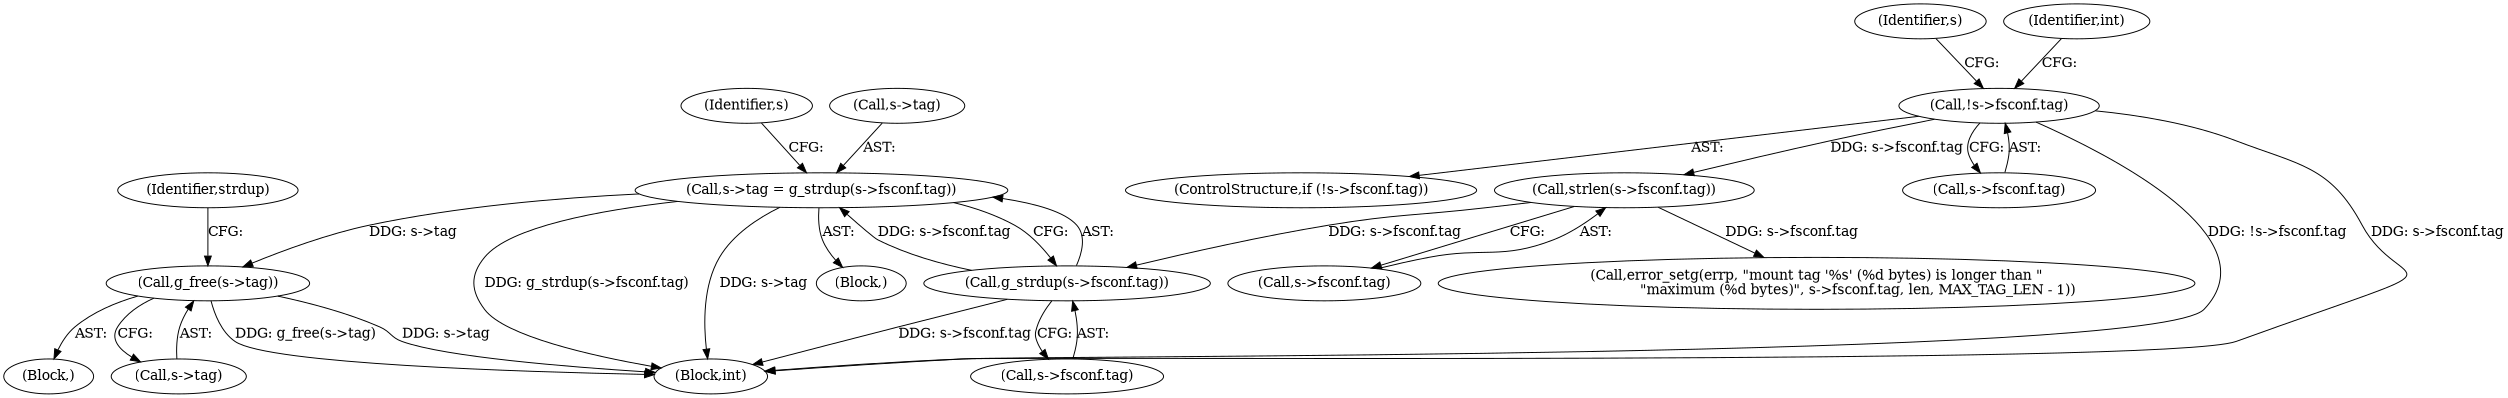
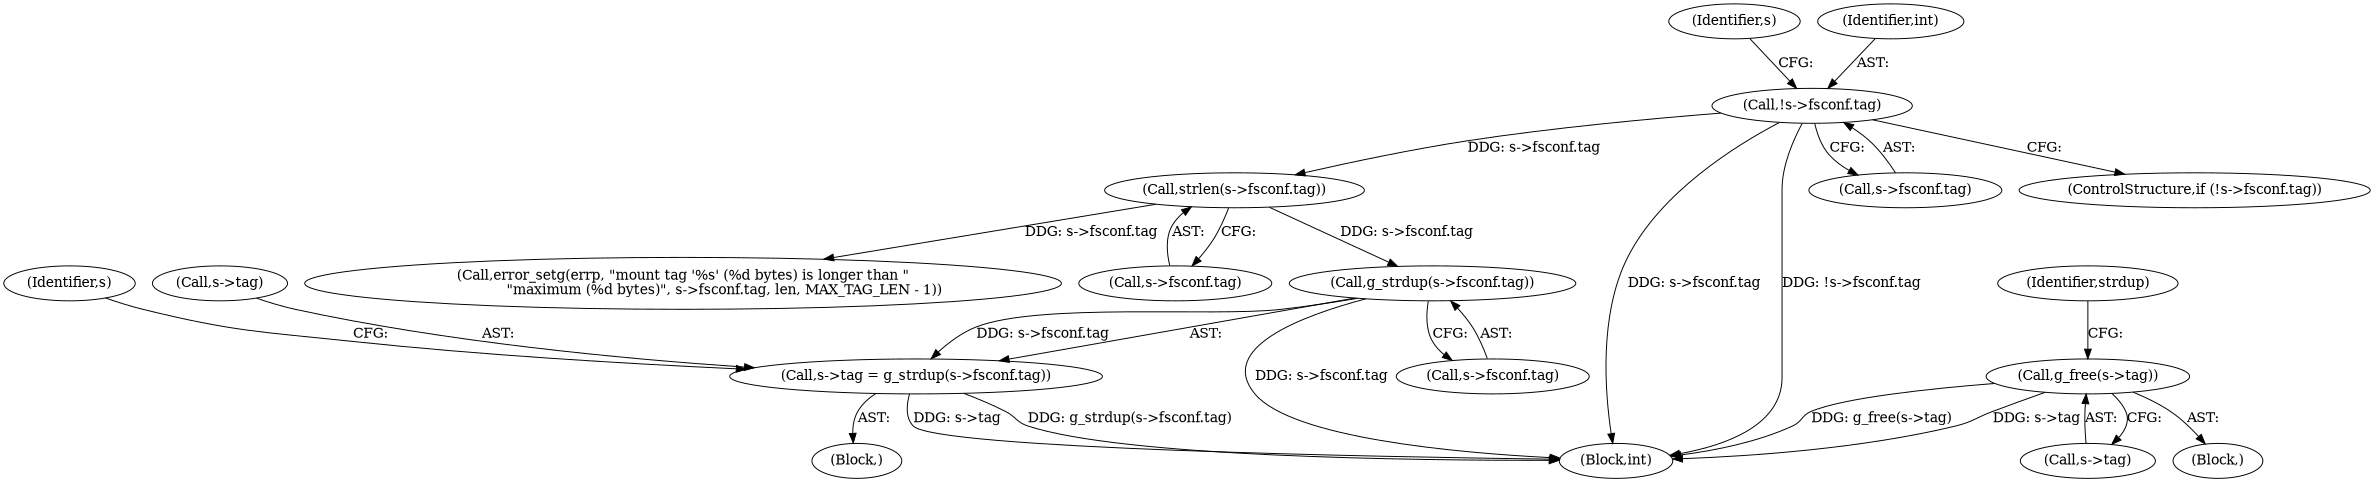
(2062, 64) -> (1875, 64)
(1710, 148) -> (2047, 148)
(442, 212) -> none
(1007, 222) -> none
